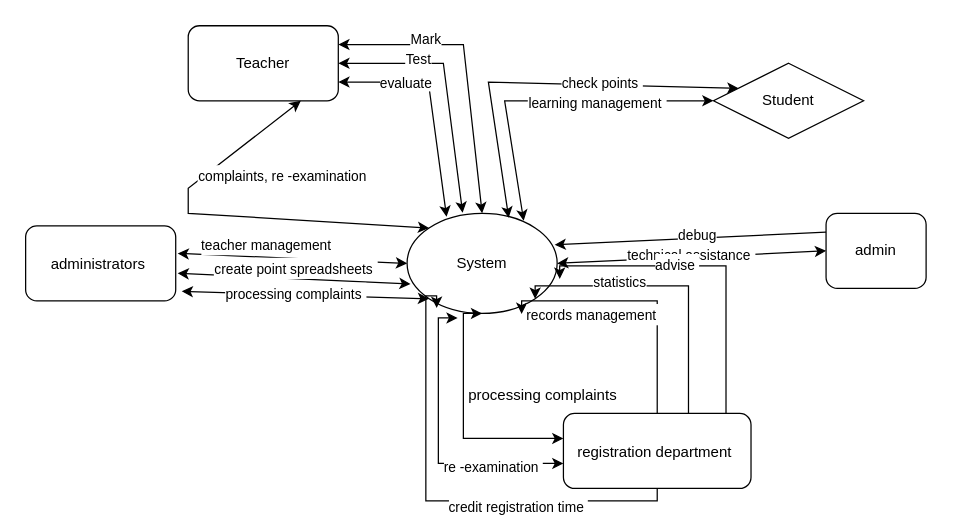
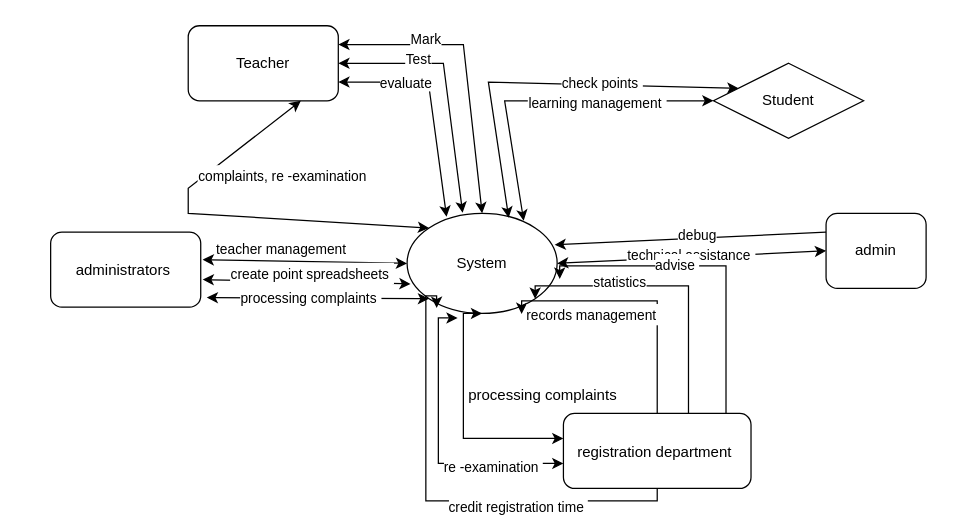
(101, 263) -> (126, 269)
